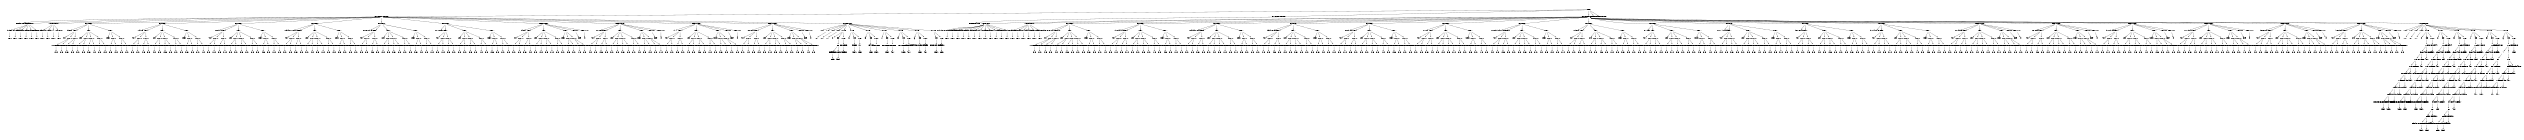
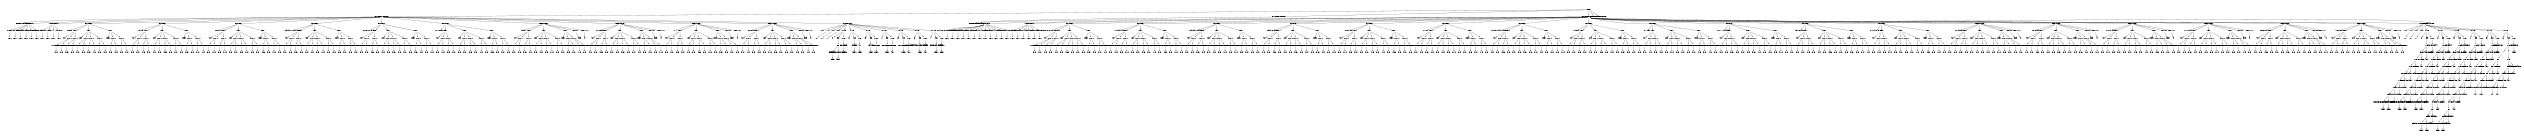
none -> (980, 24)
none -> (2429, 24)
none -> (931, 38)
